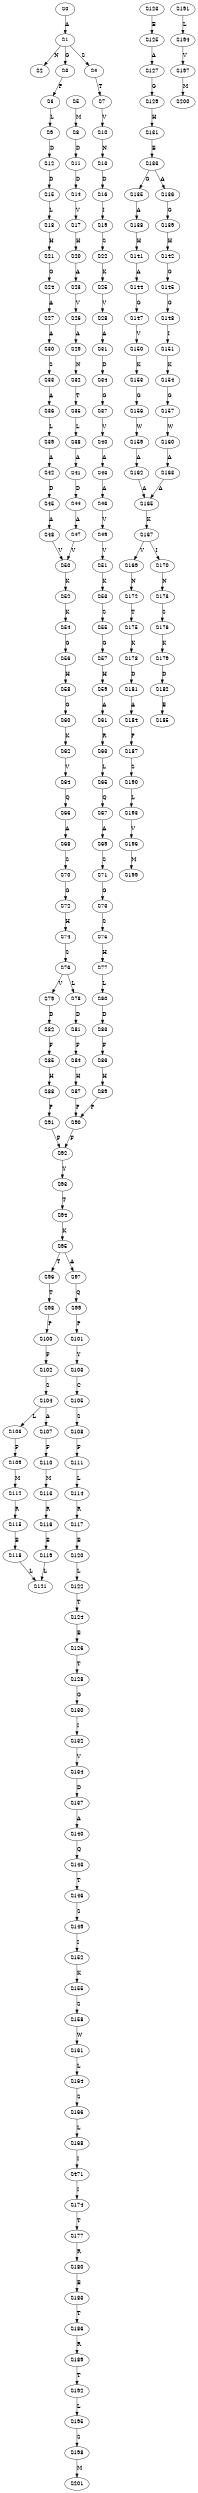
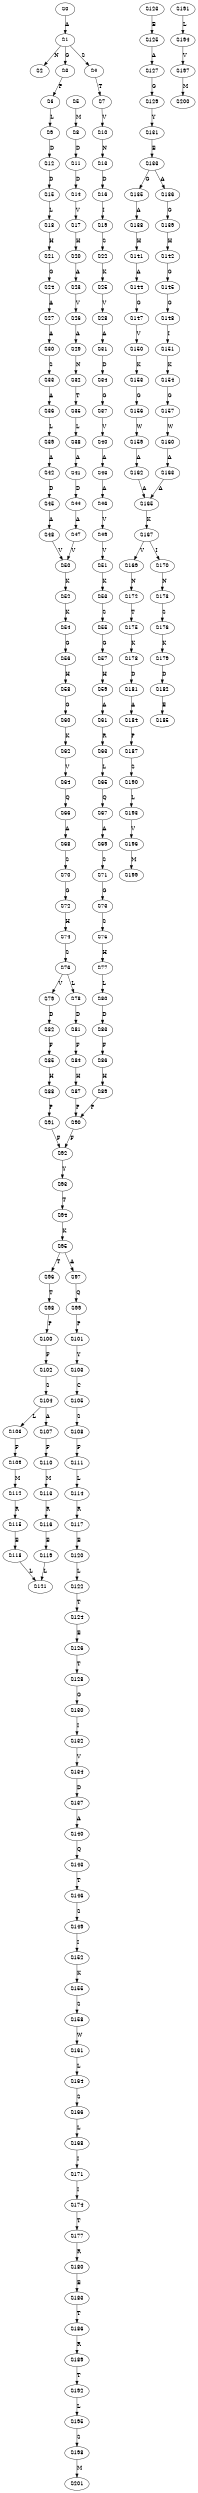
(154, 118) -> (154, 118)
(77, 2175) -> (77, 2175)
